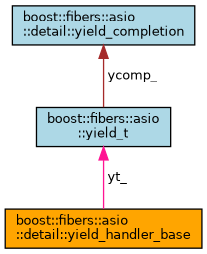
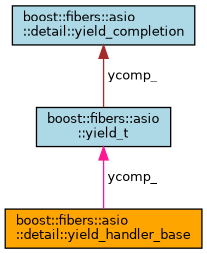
(116, 178) -> (131, 178)
